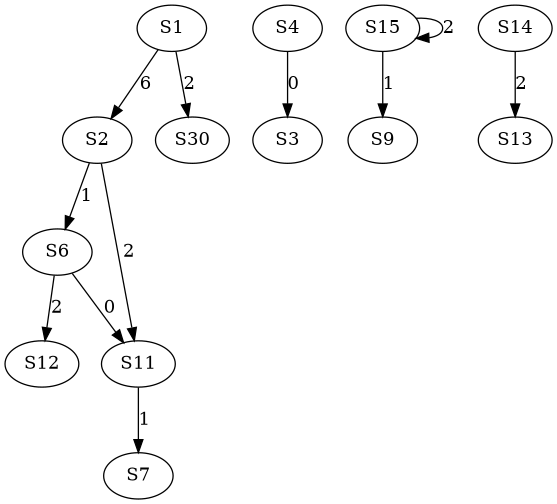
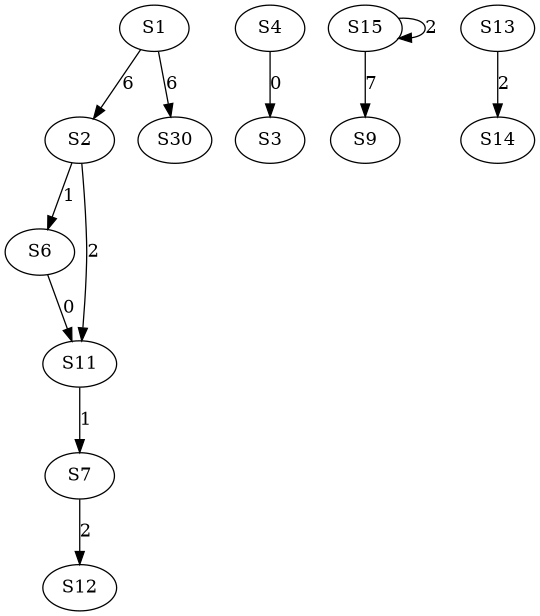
(515, 78) -> (498, 78)
(190, 84) -> (172, 84)
(389, 84) -> (372, 84)
(51, 302) -> (80, 525)
